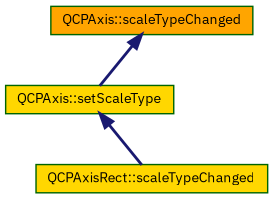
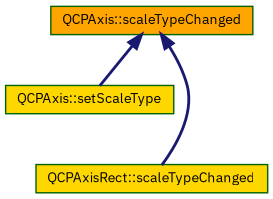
(125, 145) -> (188, 107)
